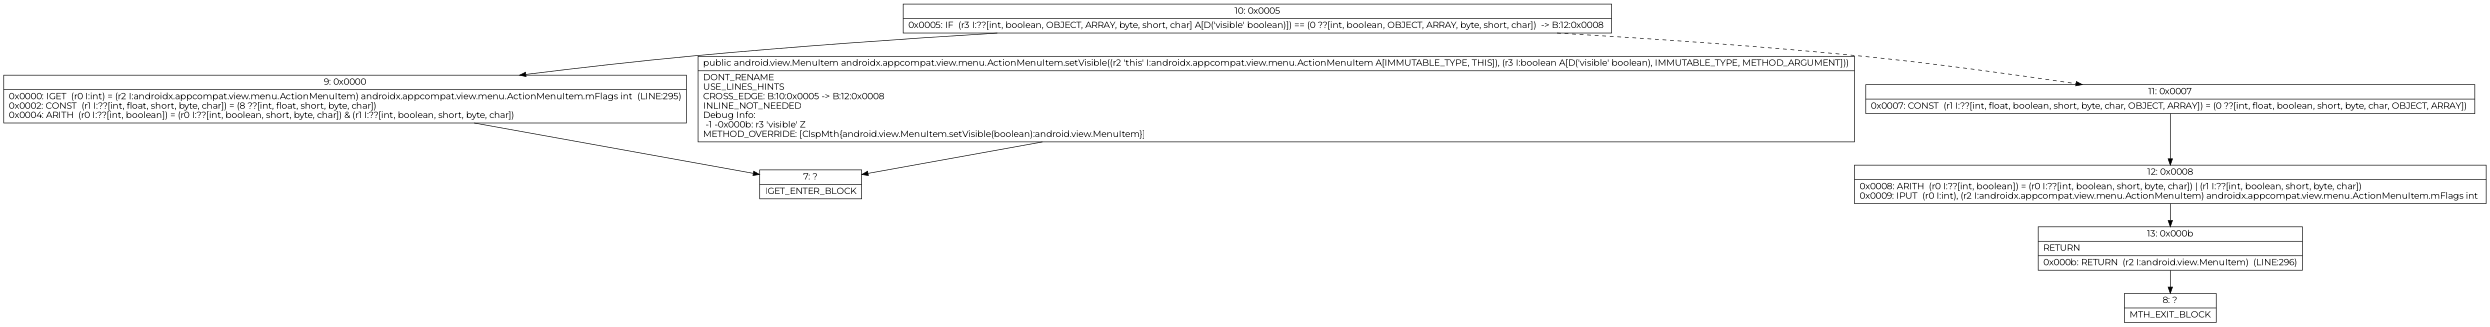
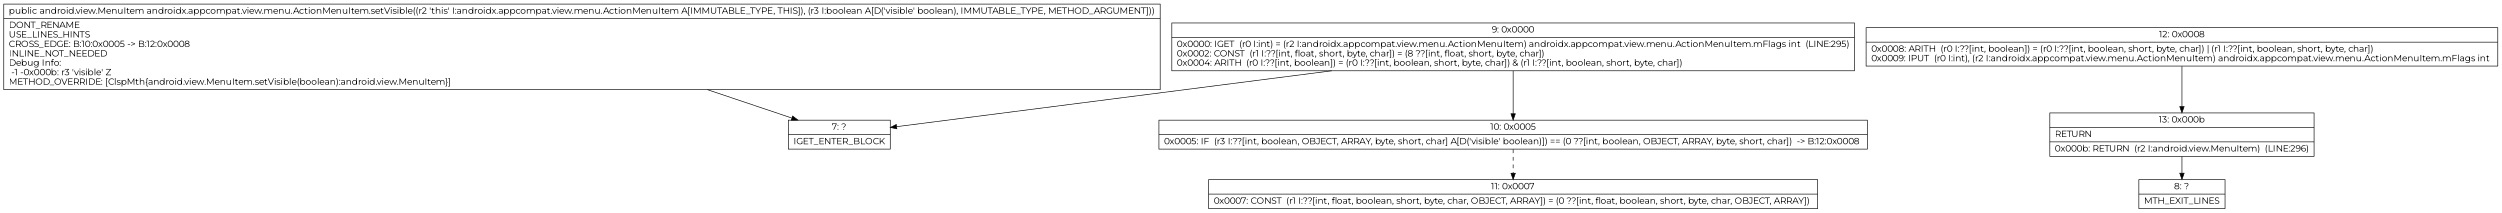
(761, 50) -> (1513, 92)
(2170, 136) -> none
(2170, 315) -> (2182, 201)
